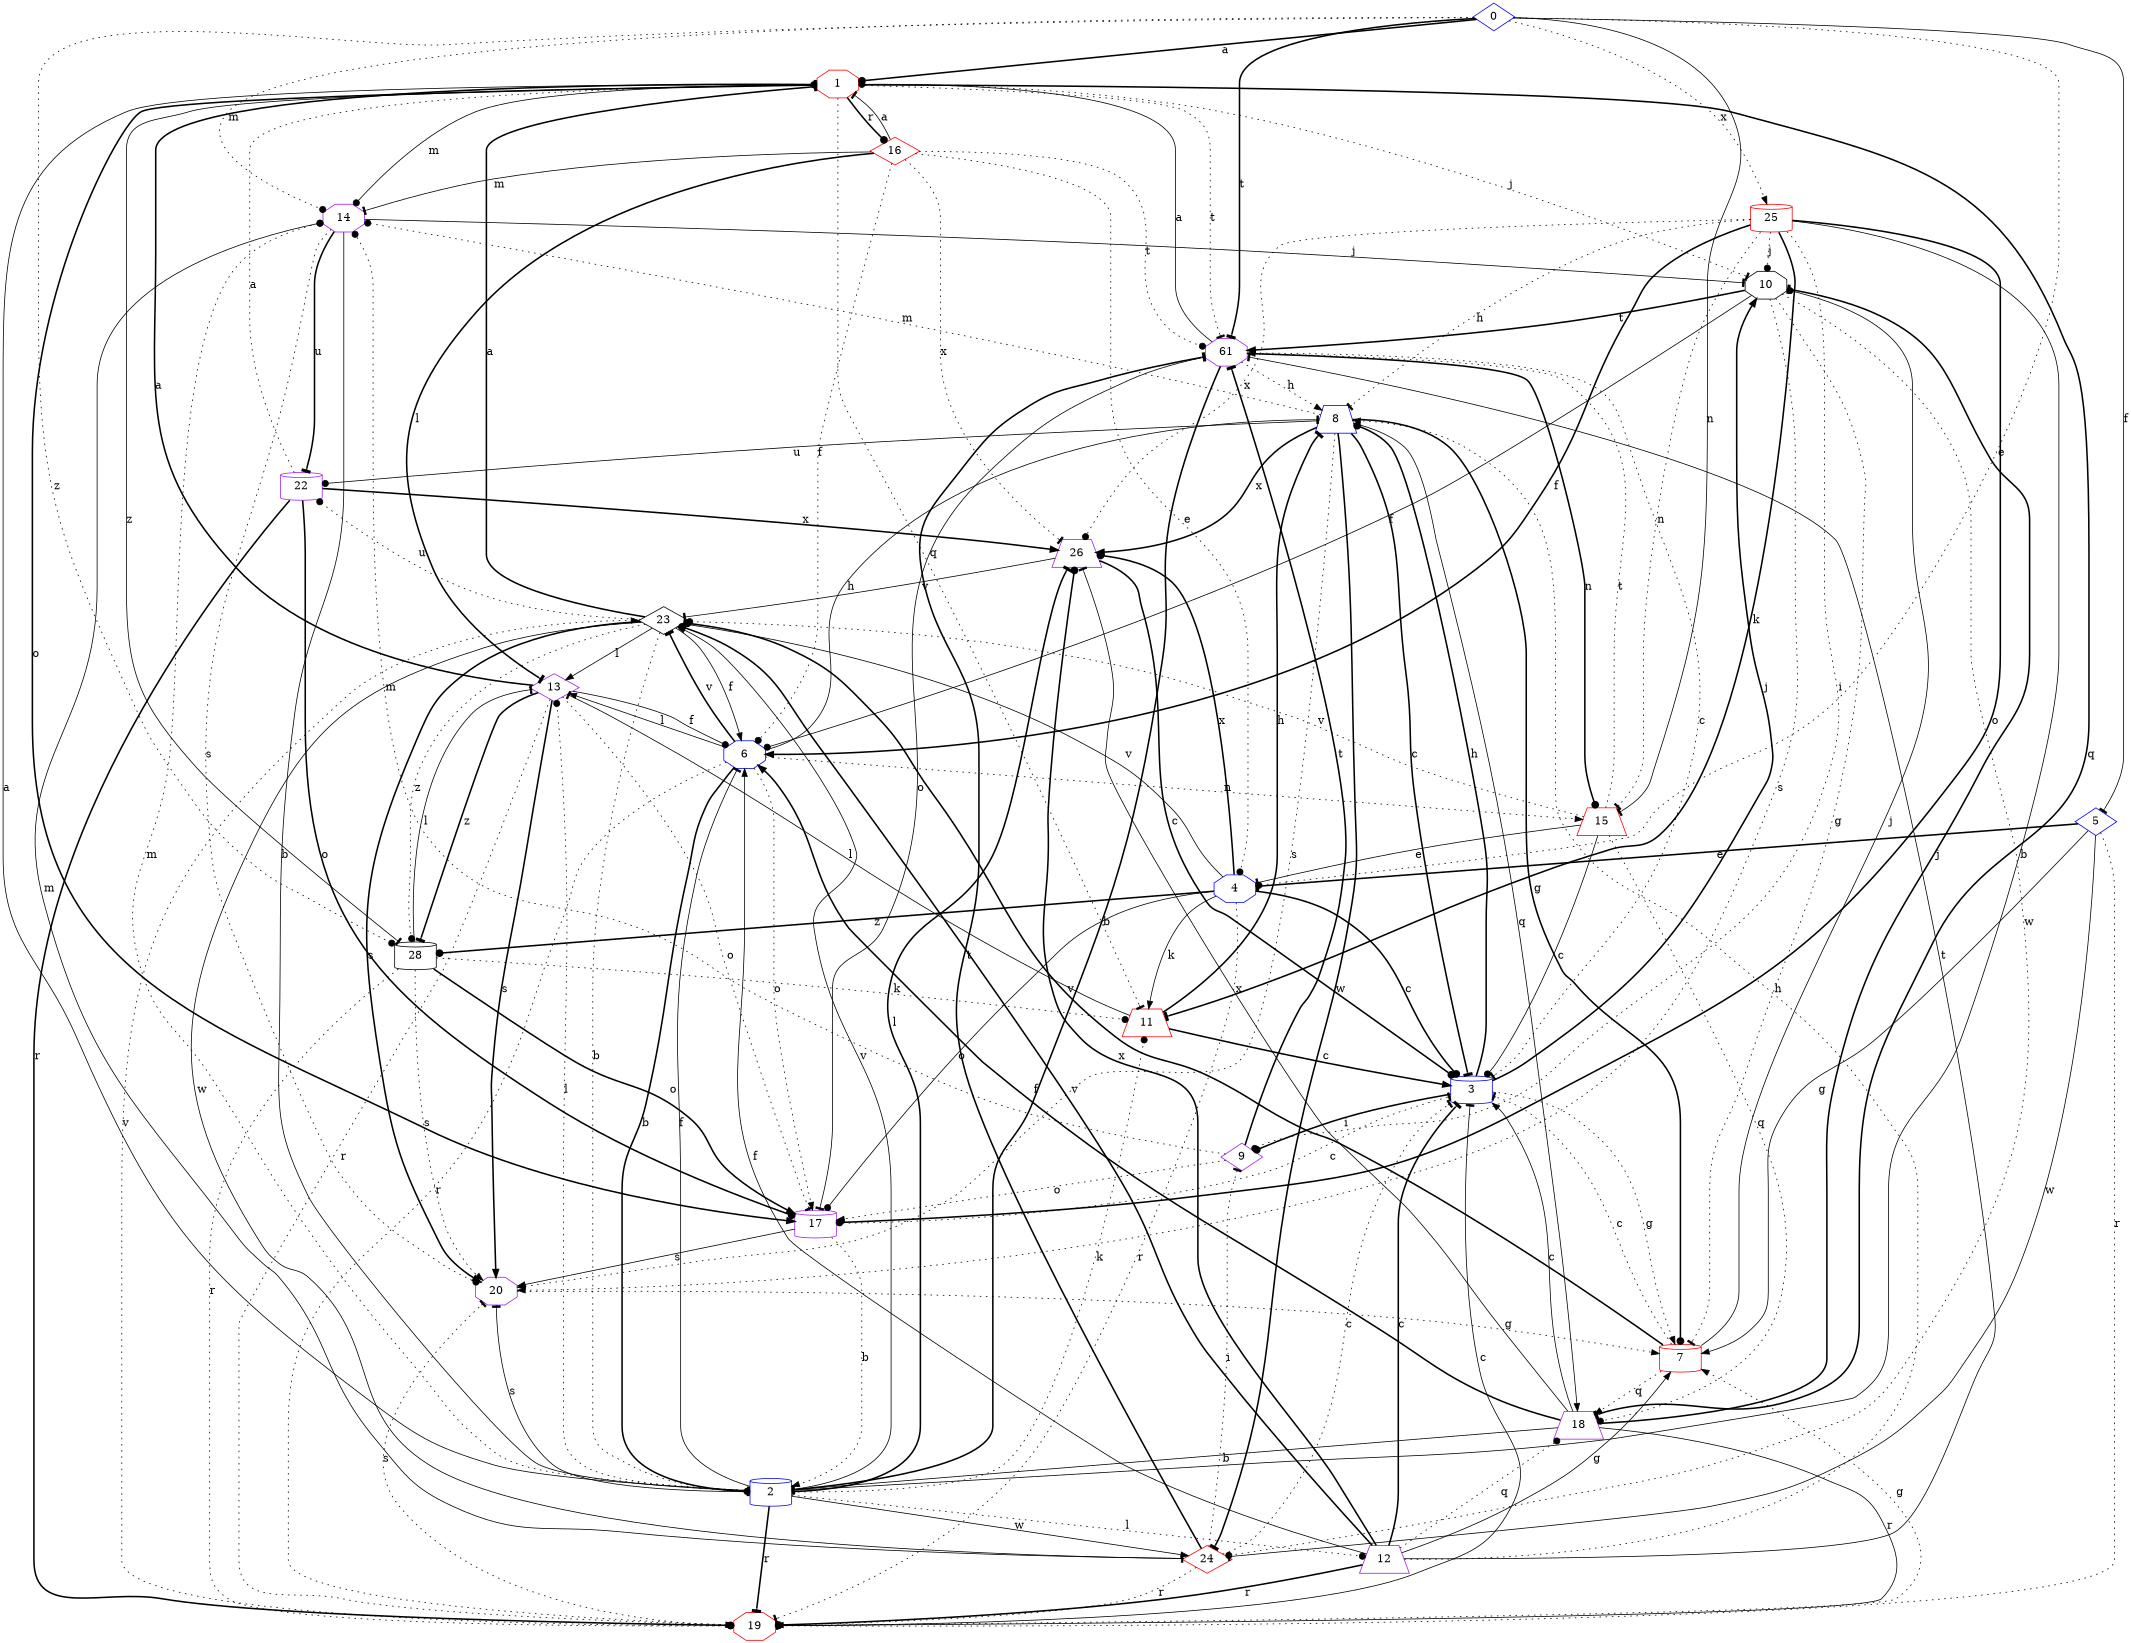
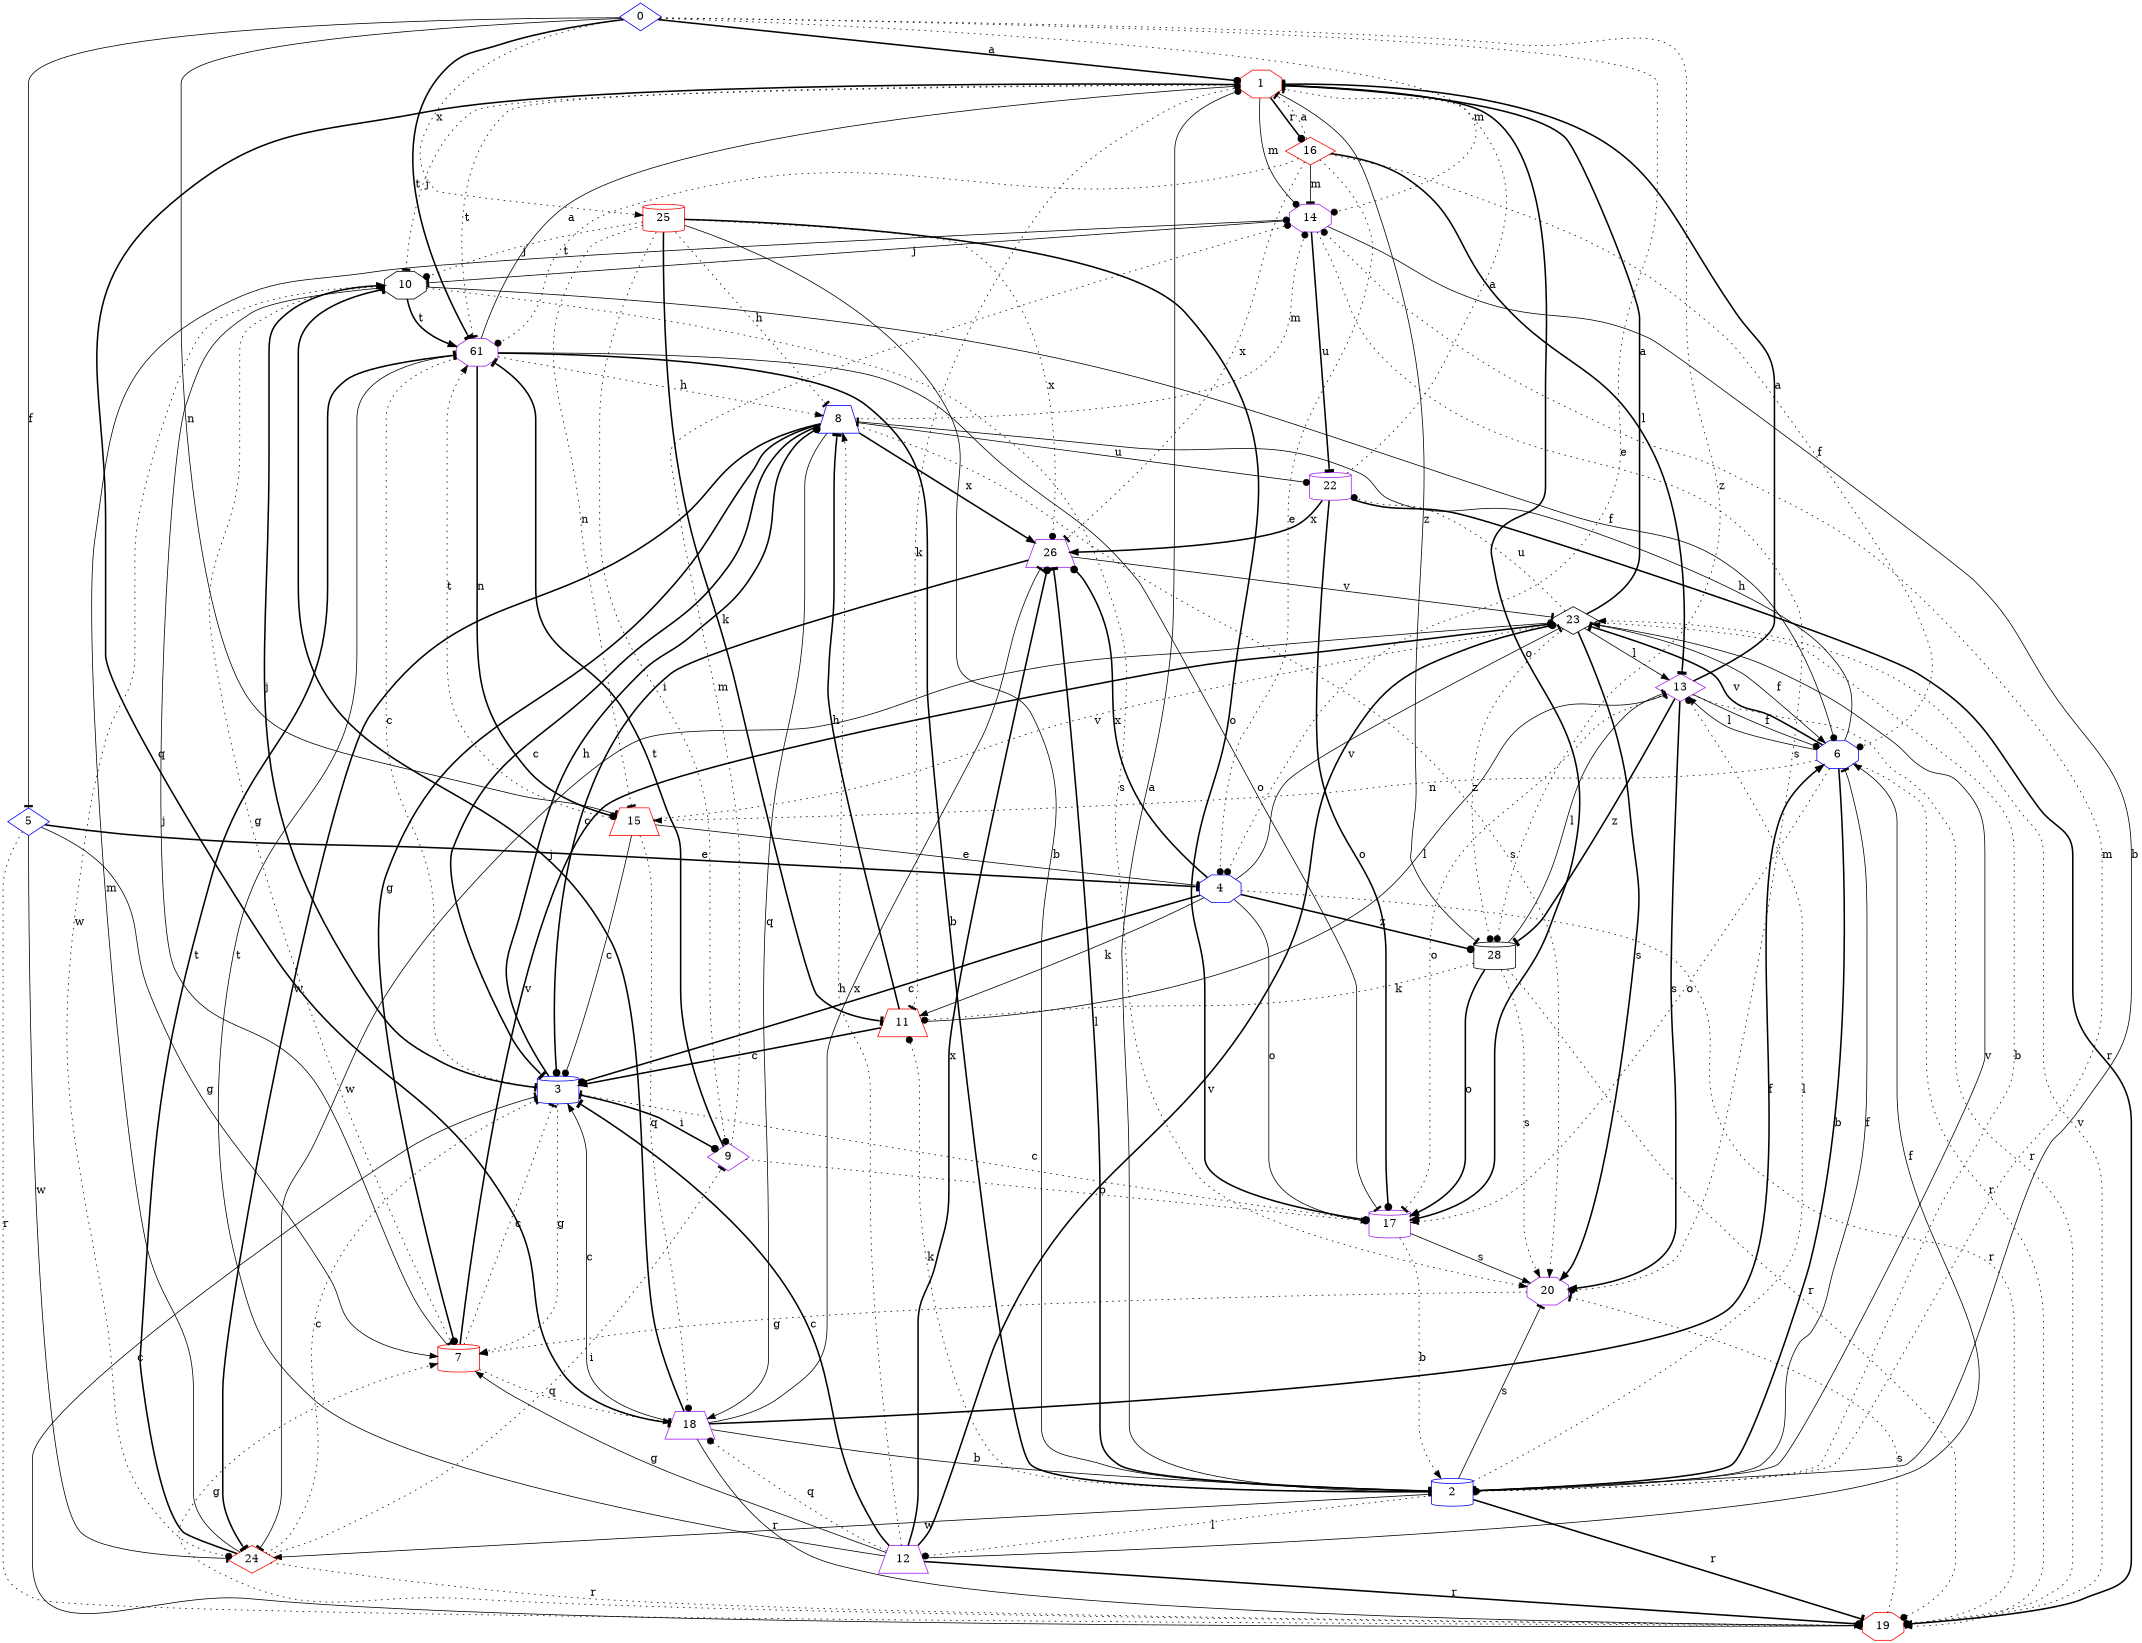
(876, 115) -> (1296, 116)
(933, 553) -> (919, 553)
(1382, 628) -> none
